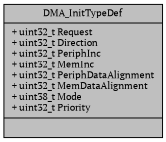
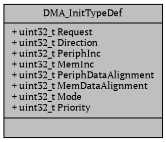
(47, 97) -> (47, 97)
